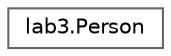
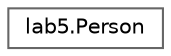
(86, 28) -> (86, 28)
